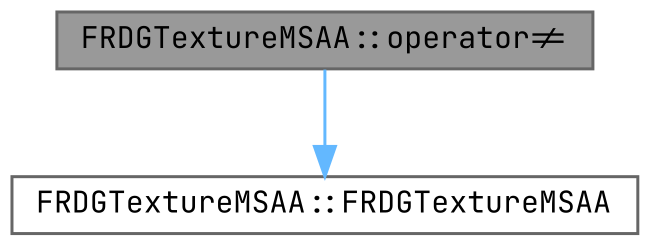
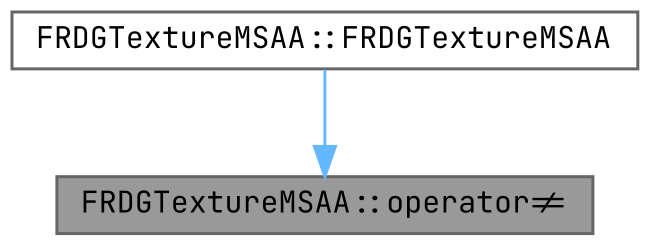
(325, 108) -> (325, 108)
